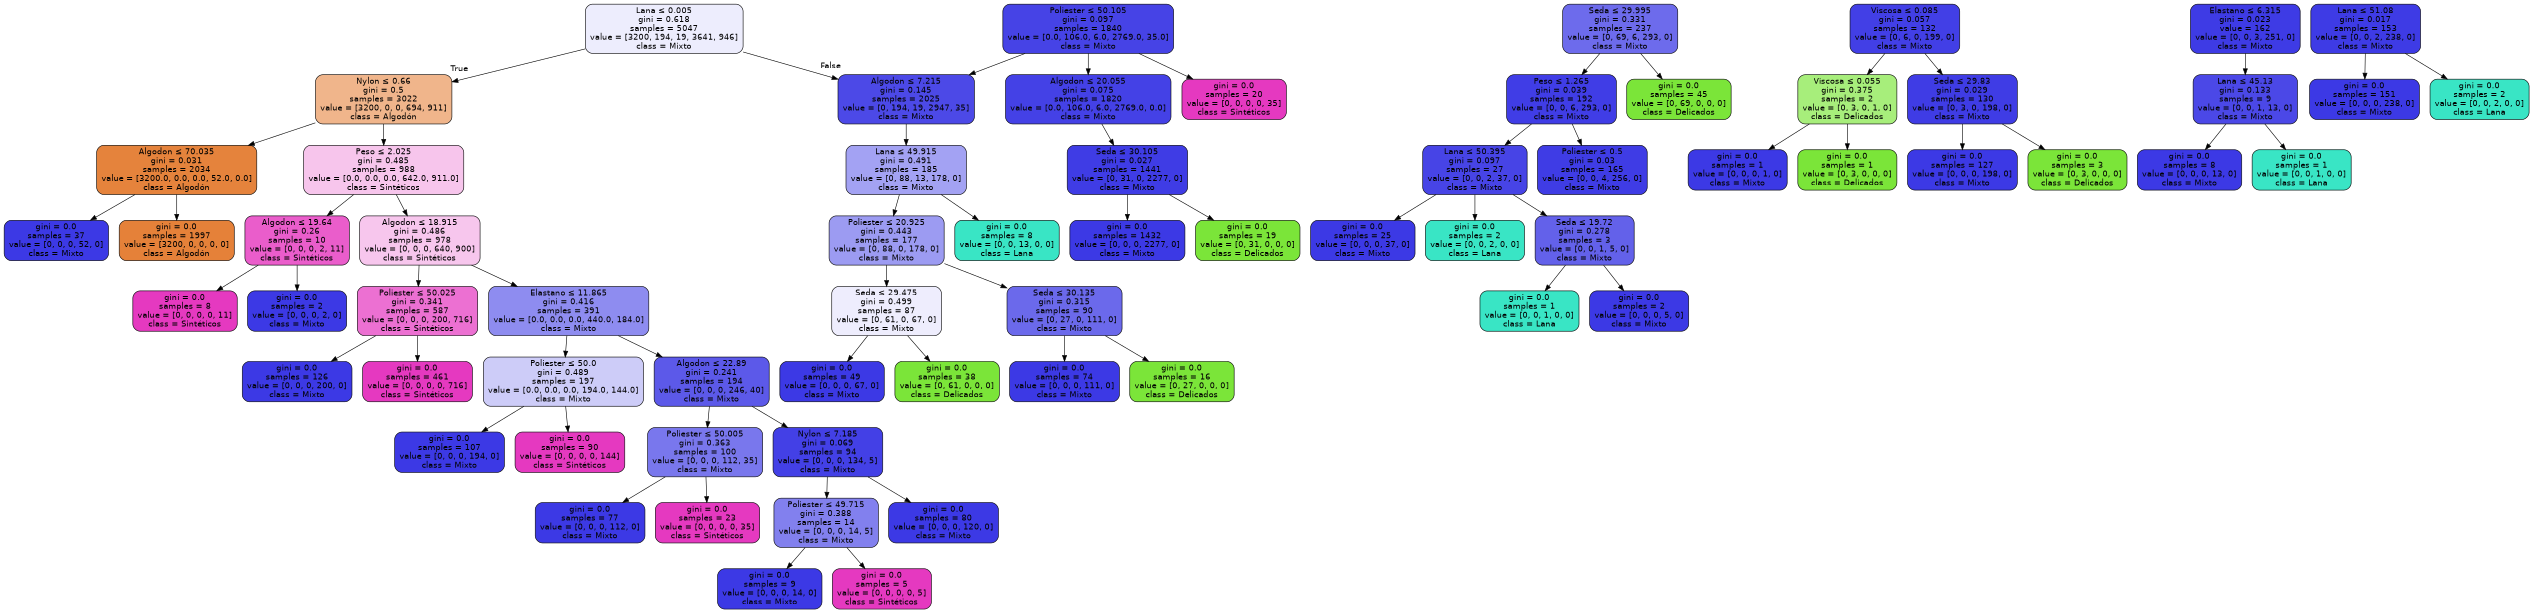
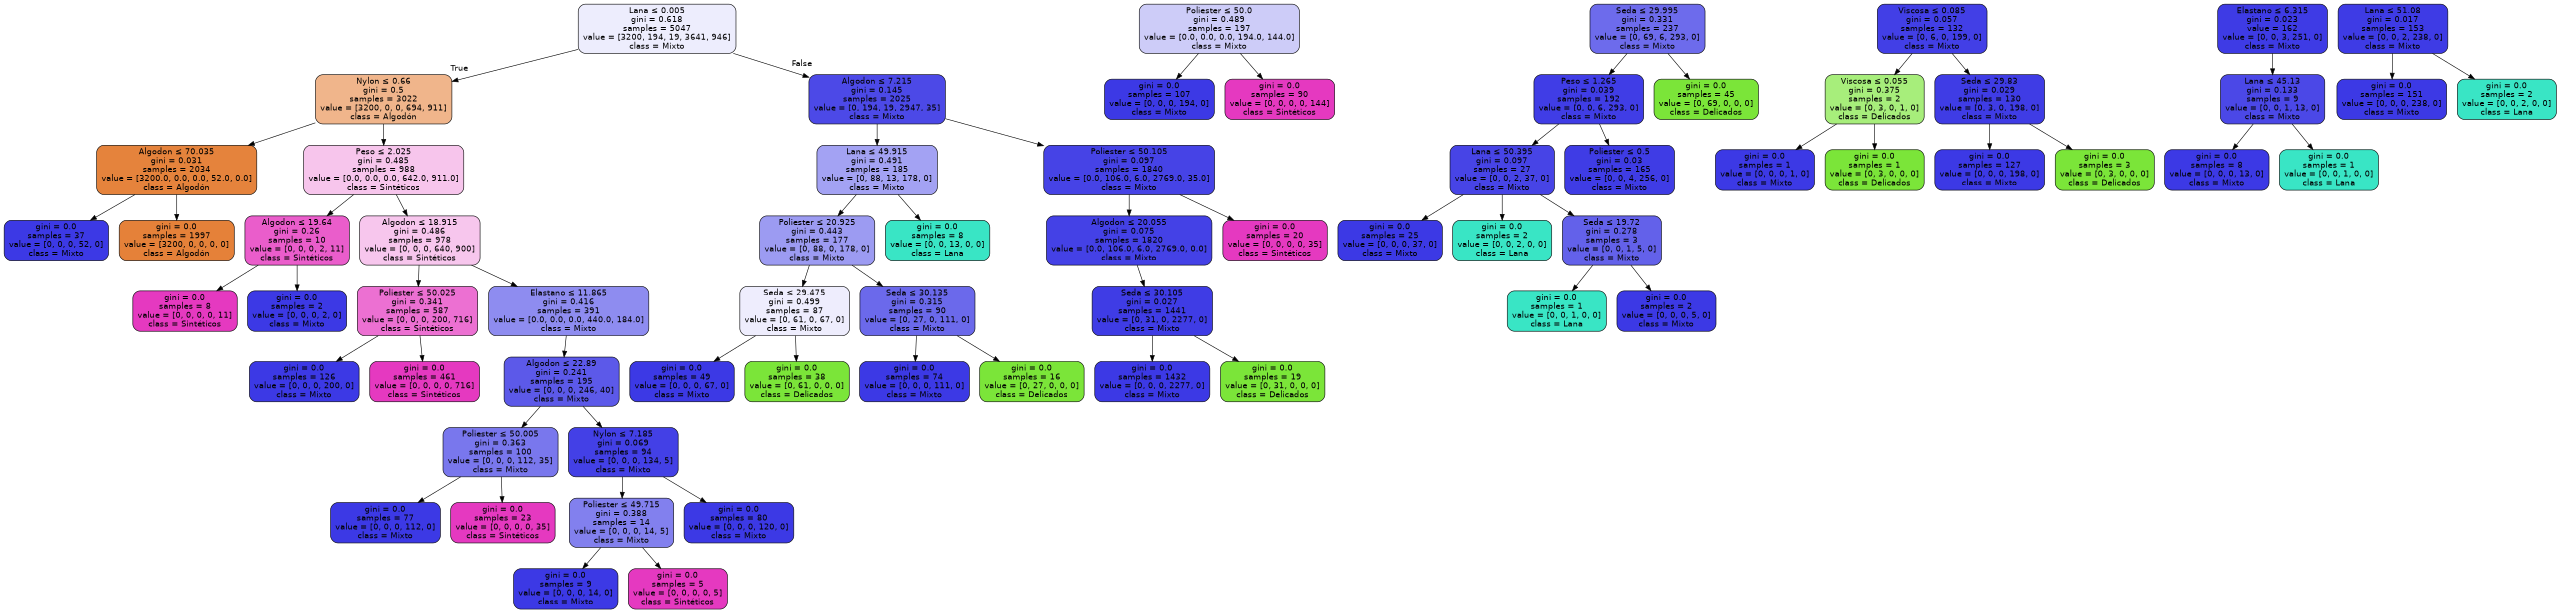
(1000, 63) -> (992, 131)
(566, 343) -> none
(712, 381) -> (562, 381)
